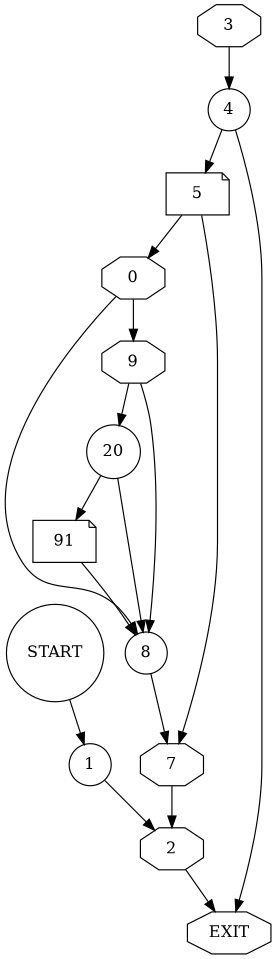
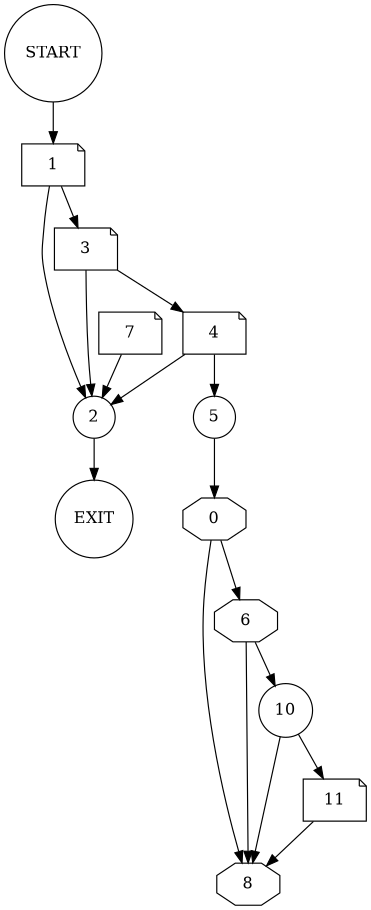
(229, 26) -> (86, 249)
(229, 110) -> (214, 333)
(198, 194) -> (214, 417)
none -> (67, 202)
none -> (87, 327)
(133, 362) -> (246, 621)
(114, 452) -> (286, 710)
(218, 475) -> none
(262, 515) -> (153, 376)
(64, 541) -> (335, 800)
(146, 653) -> (248, 884)
(158, 703) -> none
(90, 765) -> (53, 165)
(172, 765) -> (130, 333)
(172, 849) -> (94, 417)
(229, 933) -> (94, 519)
